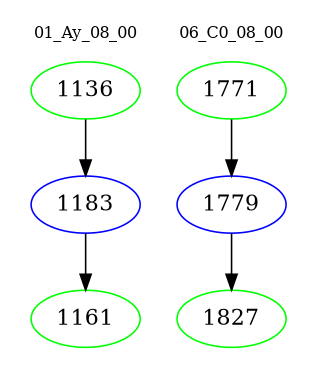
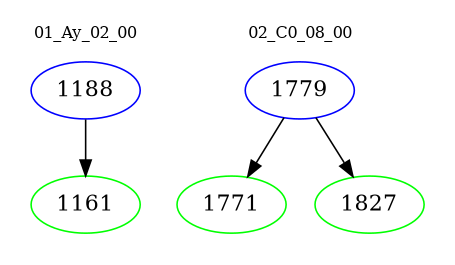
(86, 34) -> (86, 34)
(232, 34) -> (301, 34)
(86, 90) -> none
(232, 140) -> (270, 140)
(86, 205) -> (86, 90)
